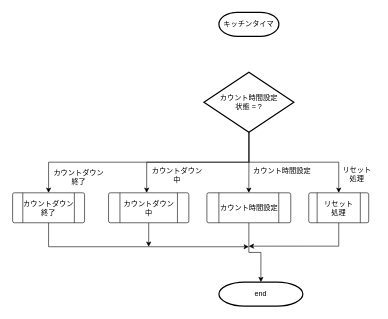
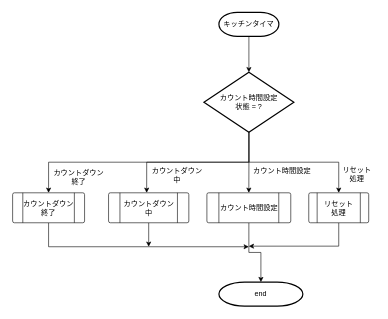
none -> (249, 66)
